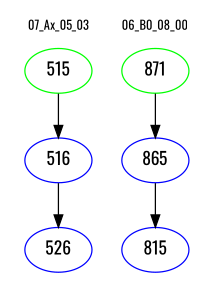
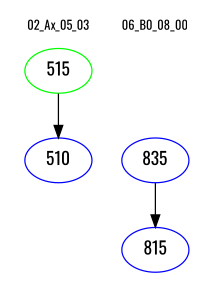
(58, 27) -> (58, 27)
(155, 71) -> none
(58, 160) -> (58, 160)
(155, 160) -> (155, 160)
(58, 250) -> none
